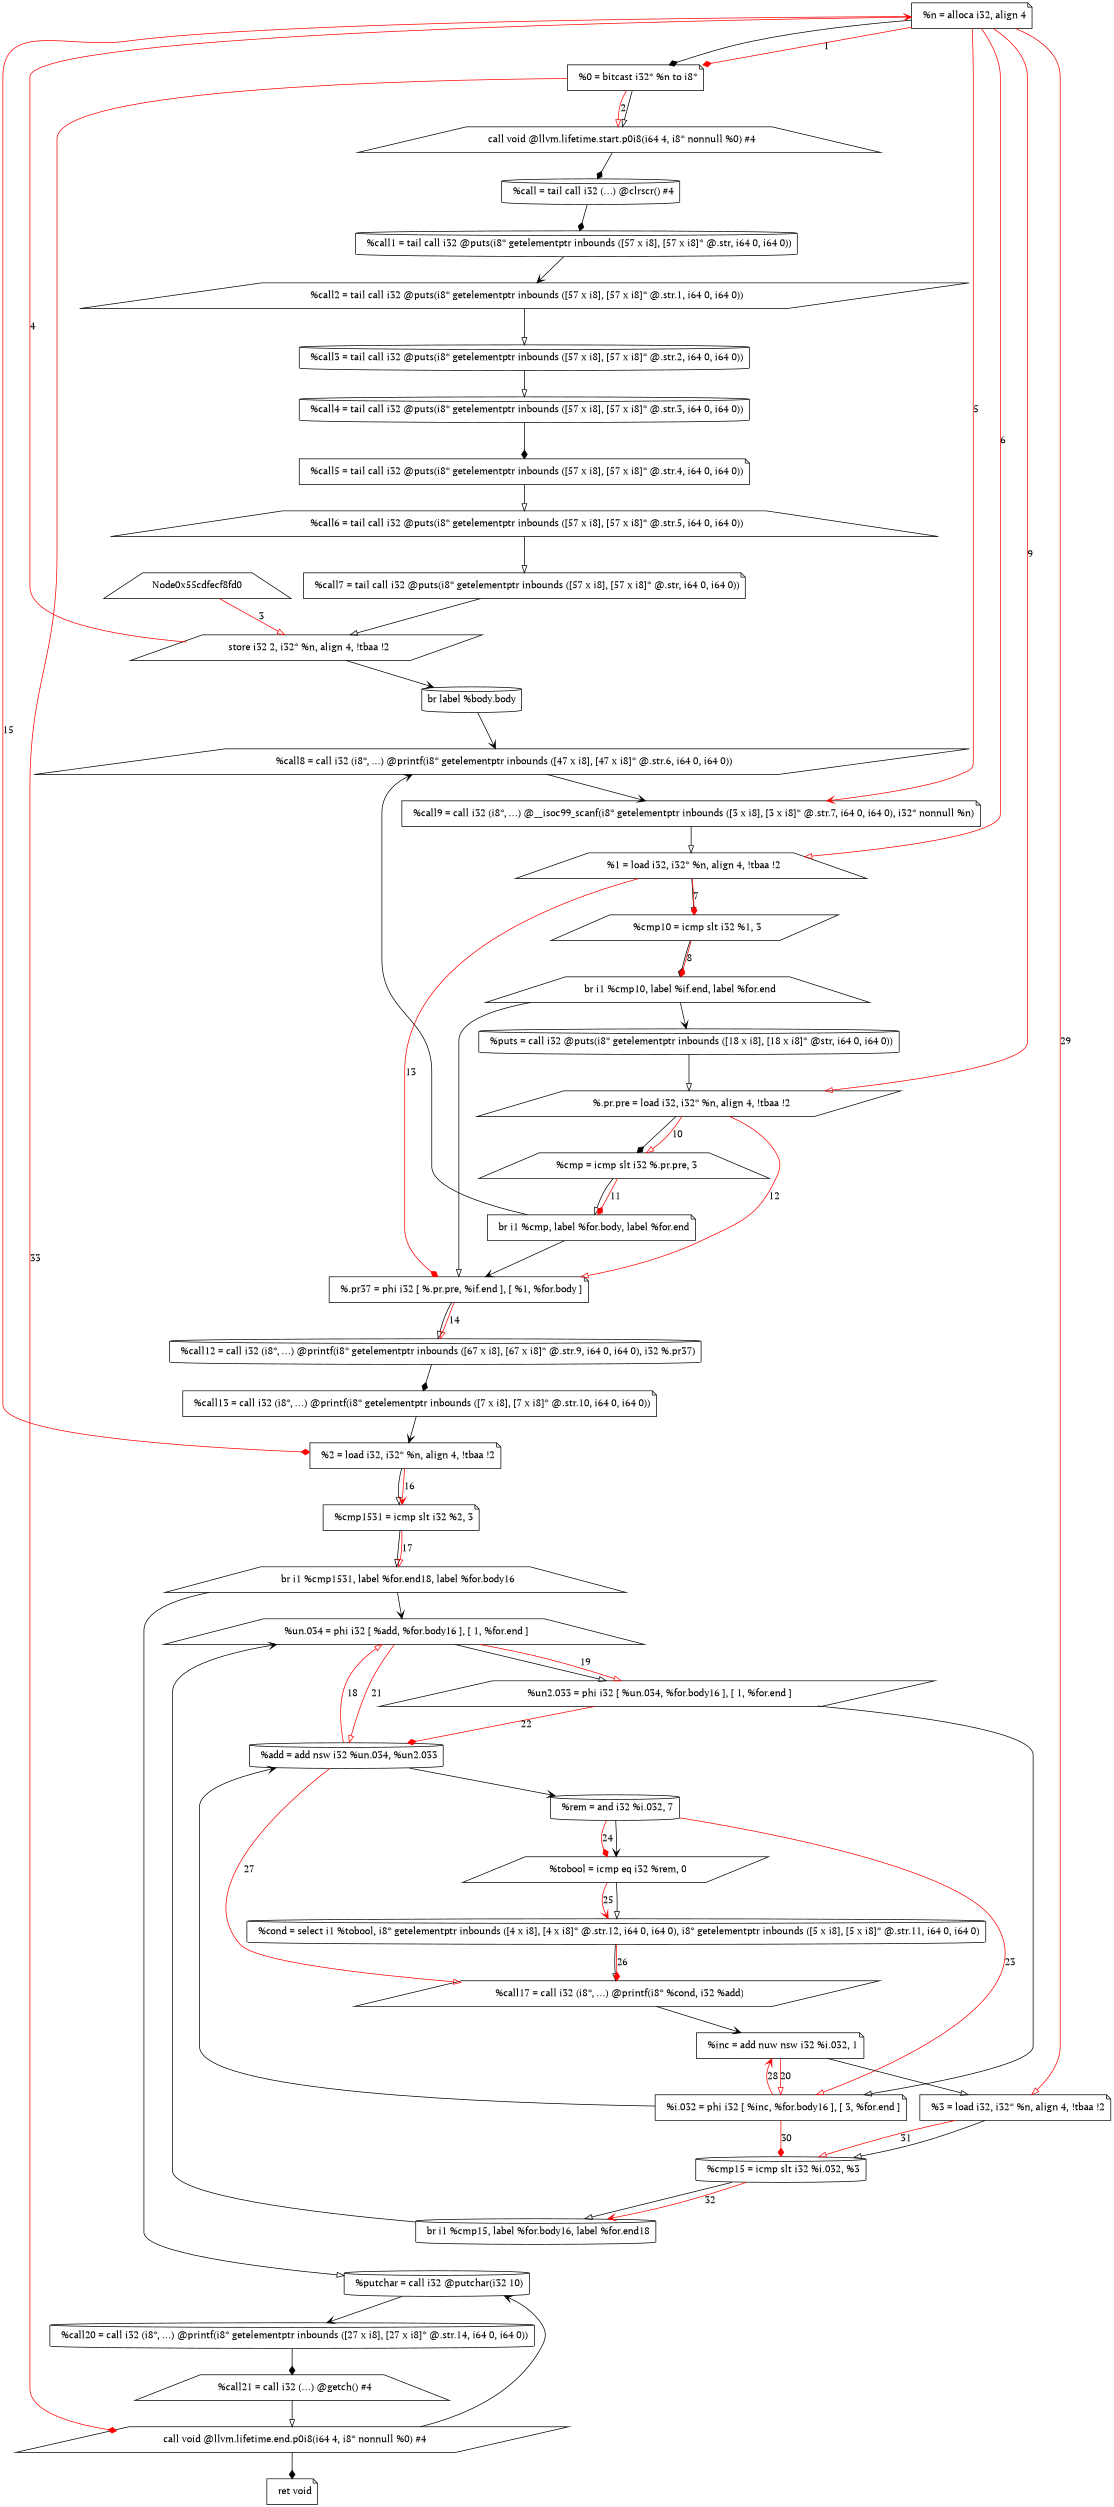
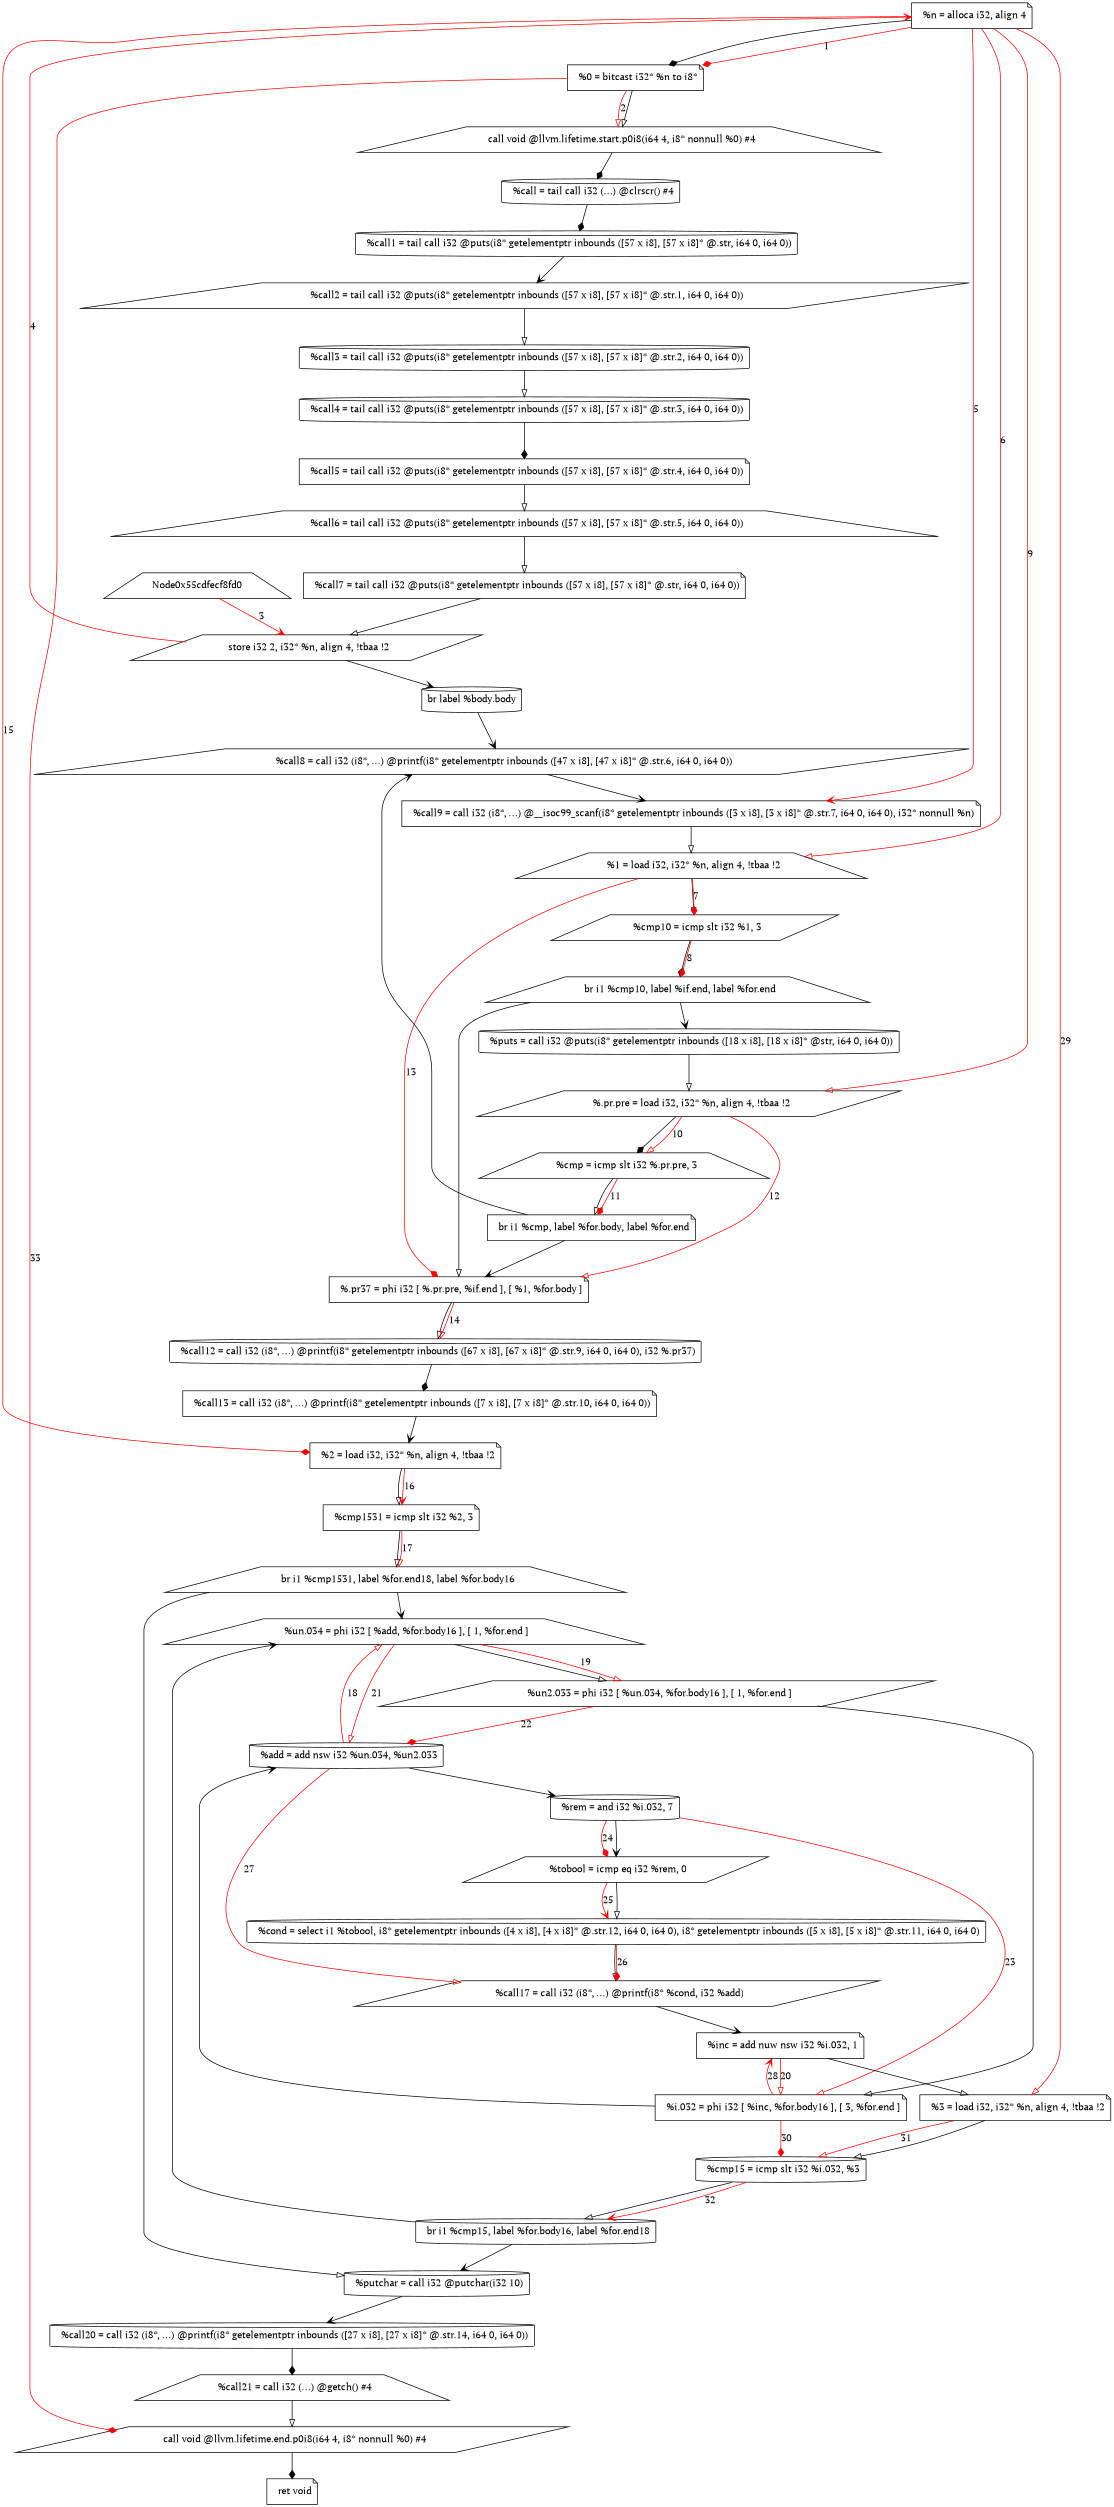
(249, 615) -> (249, 615)
(515, 2380) -> (490, 2256)
